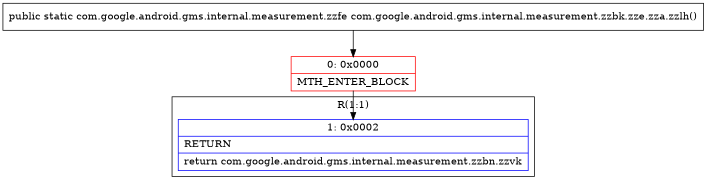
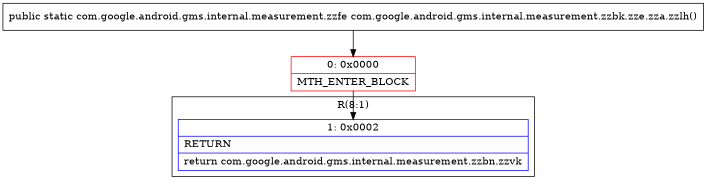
(353, 105) -> (353, 105)
